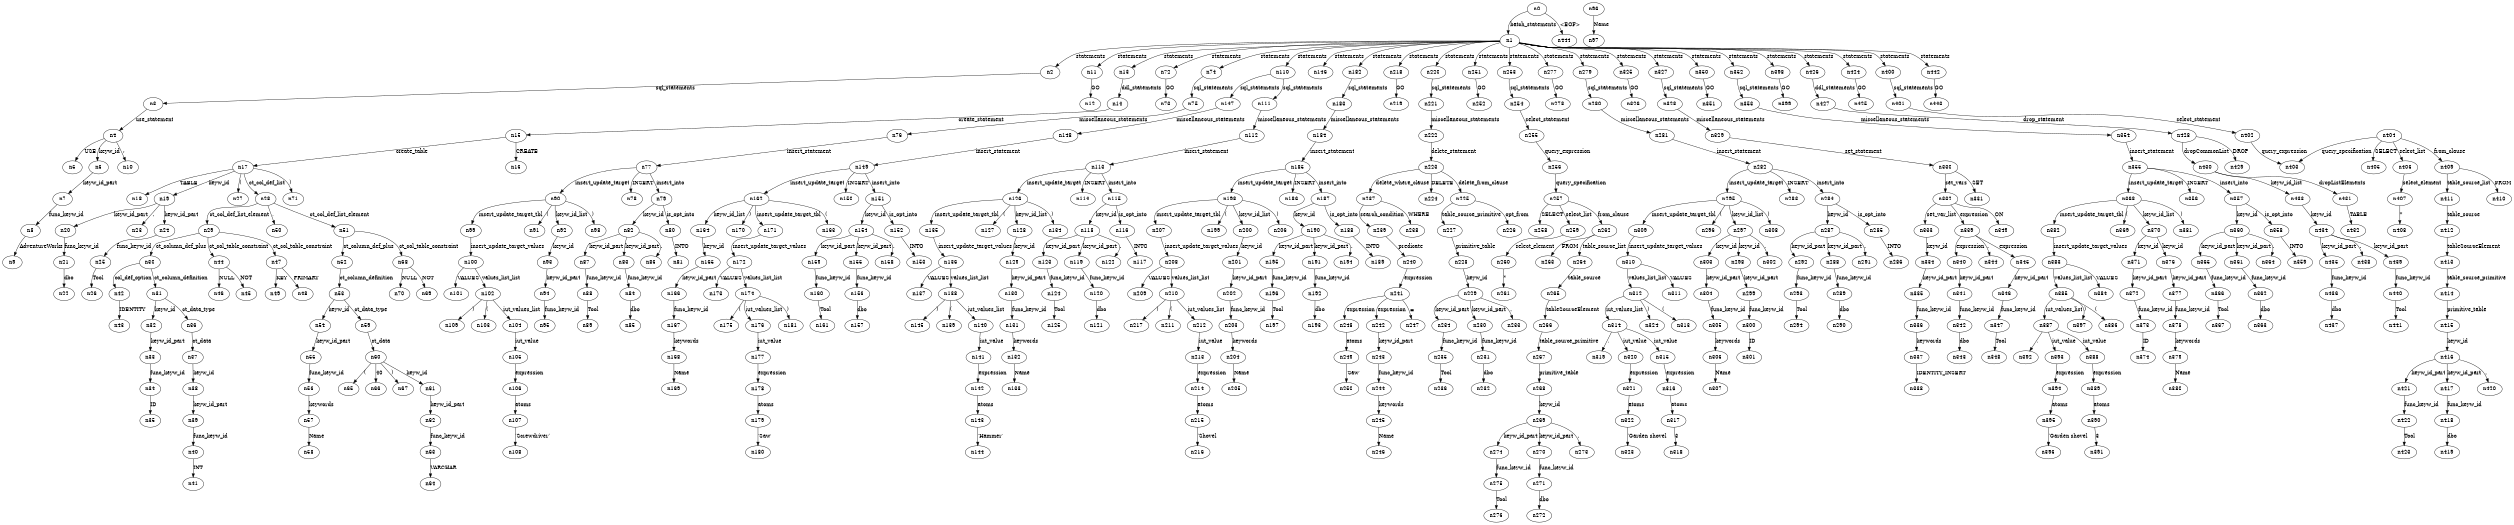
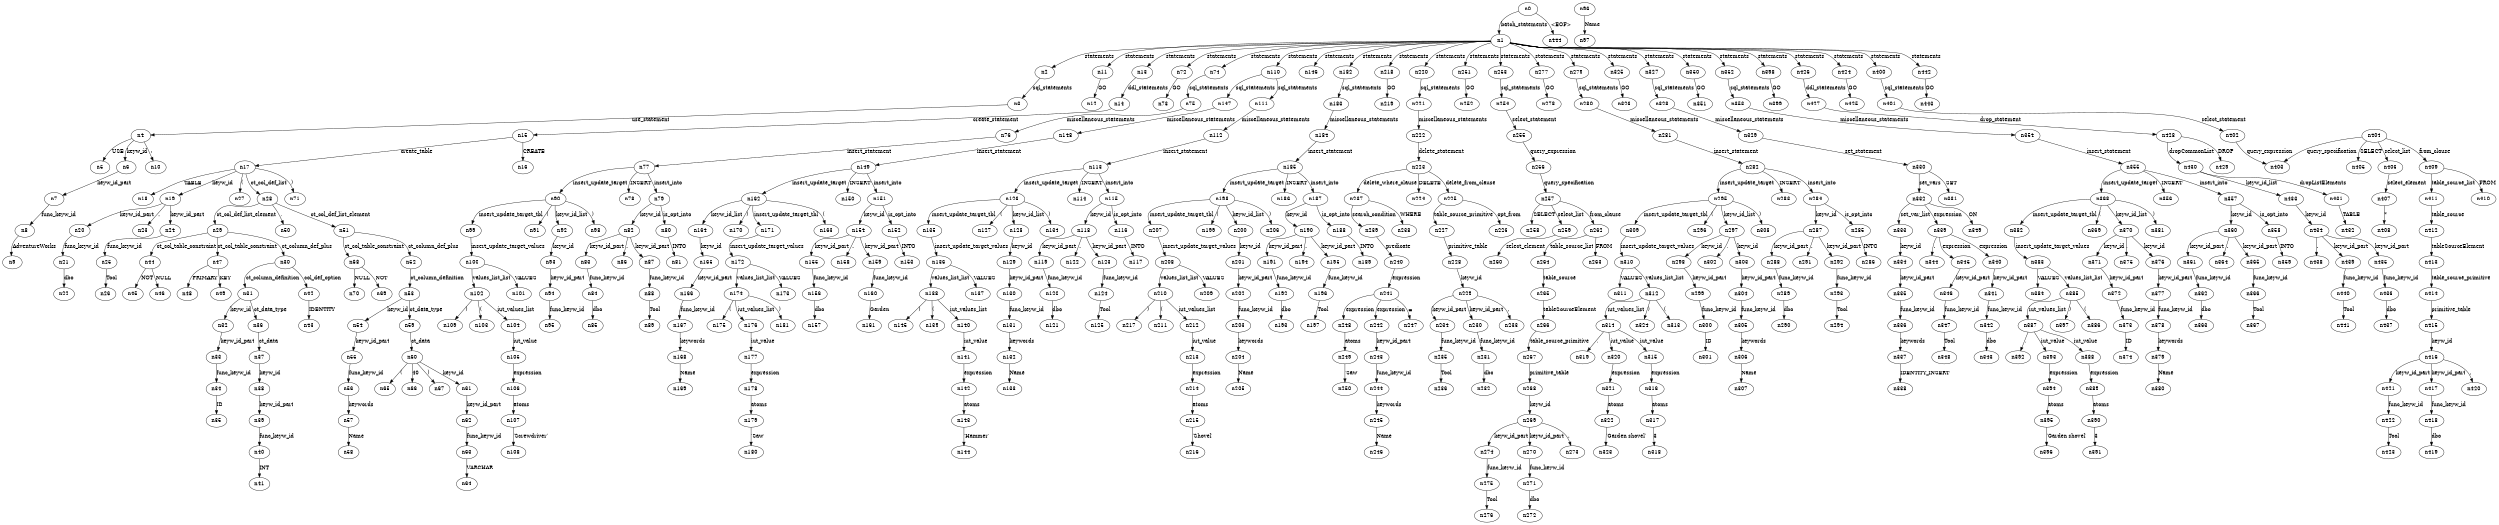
none -> (2127, 262)
(1504, 294) -> none
(826, 310) -> (880, 310)
